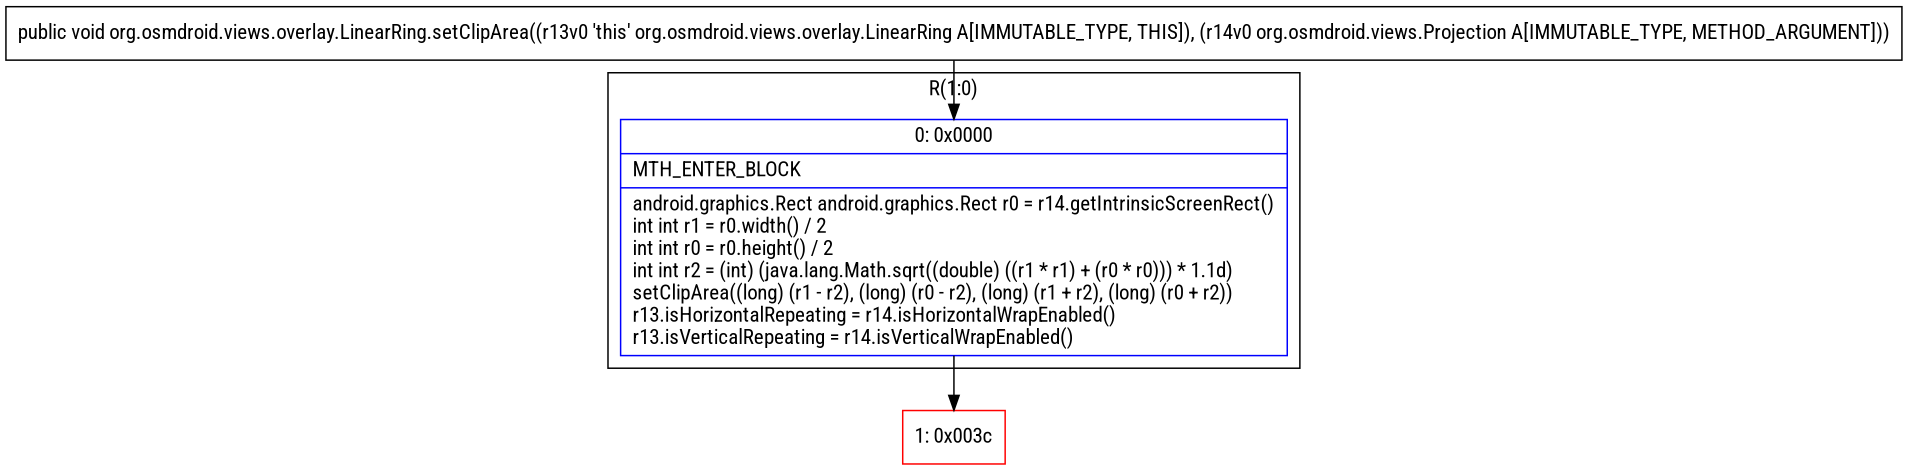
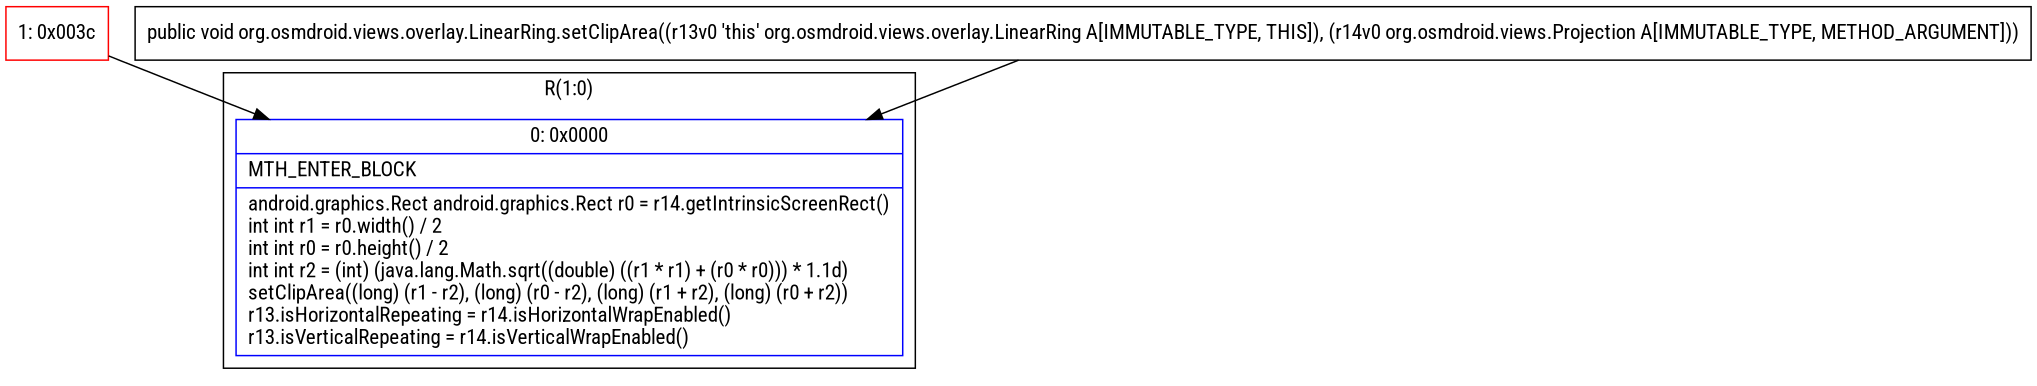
(954, 377) -> (182, 85)
